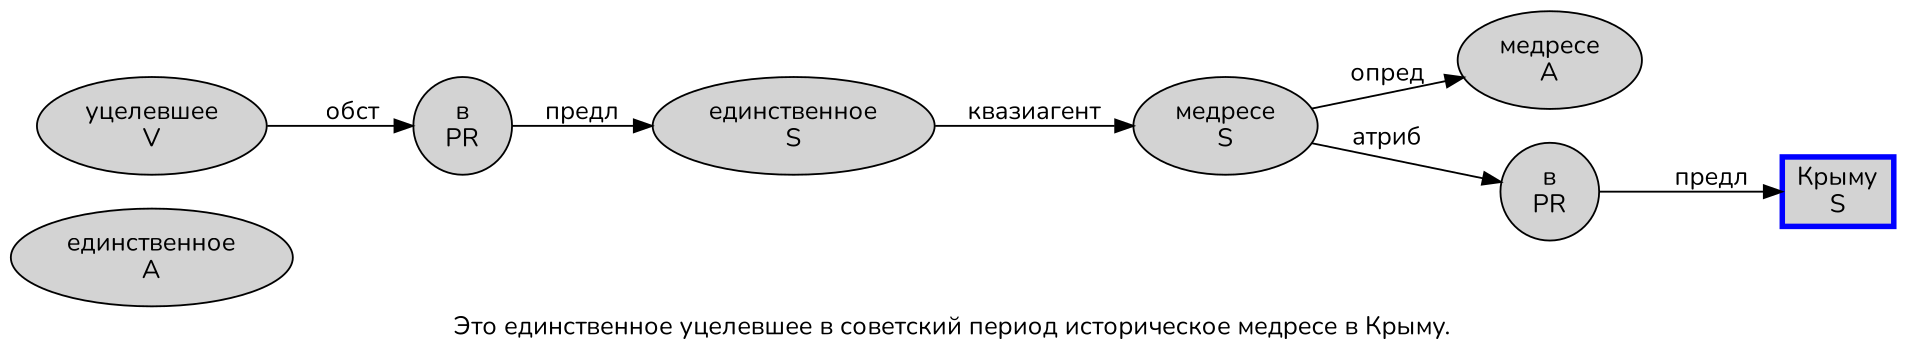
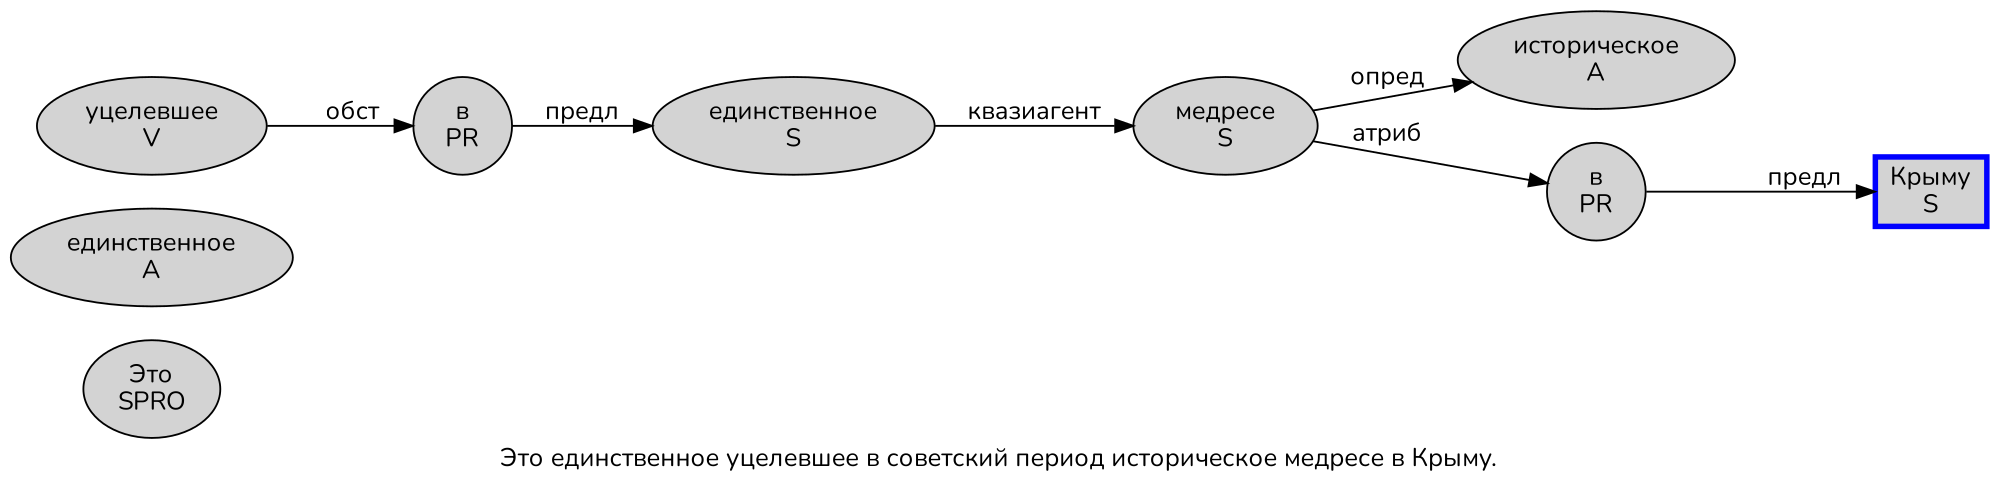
(1550, 60) -> (1596, 60)
none -> (152, 389)
